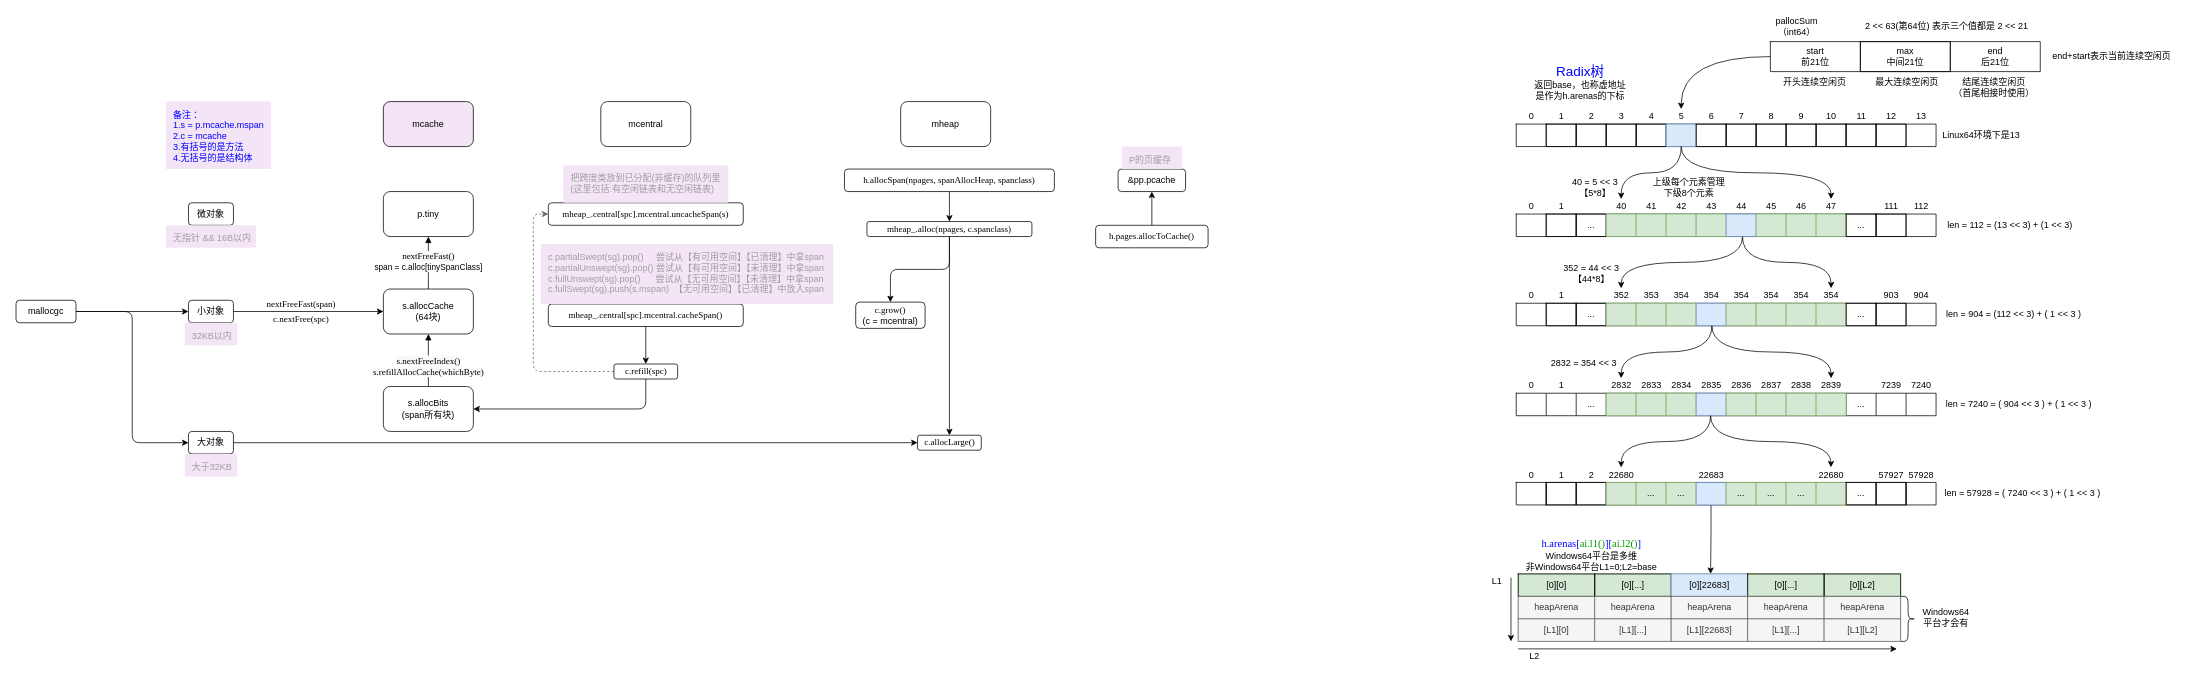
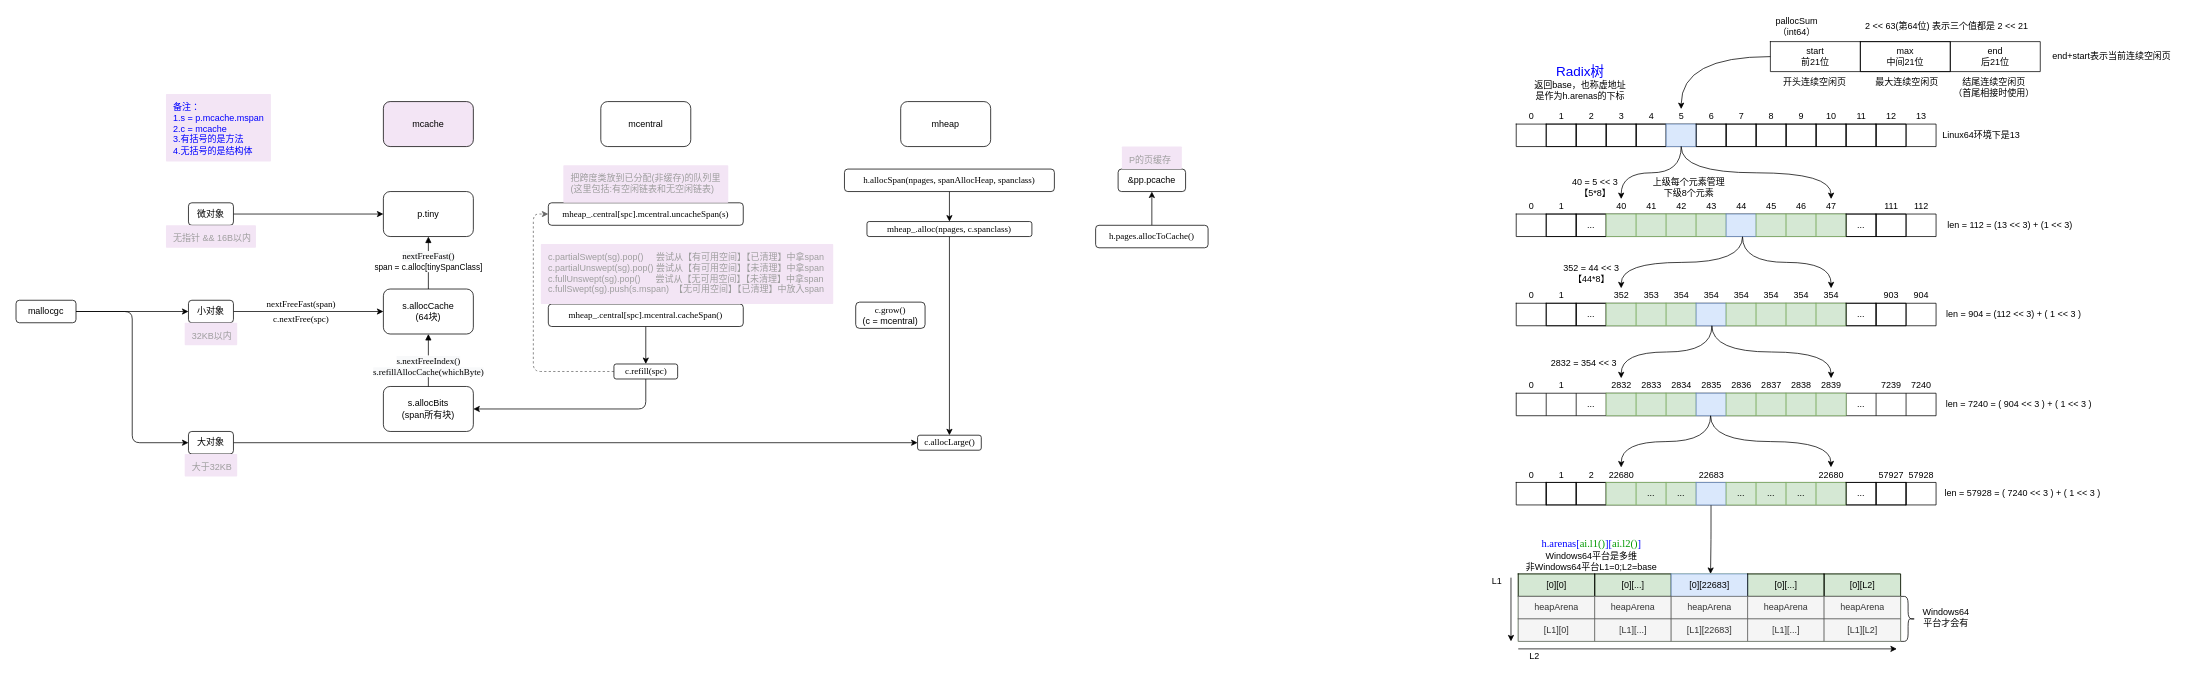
(218, 135) -> (218, 128)
none -> (376, 214)
(908, 269) -> none
